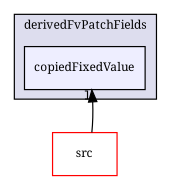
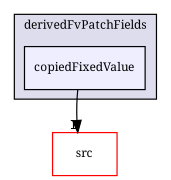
(93, 117) -> (77, 107)
